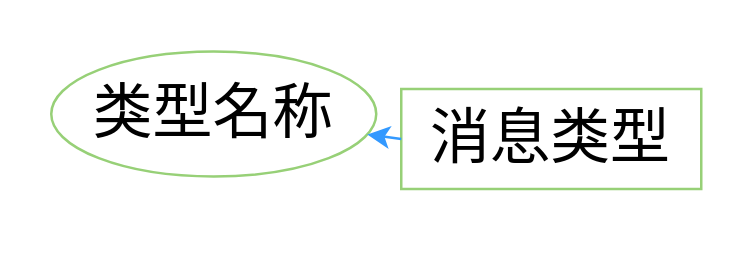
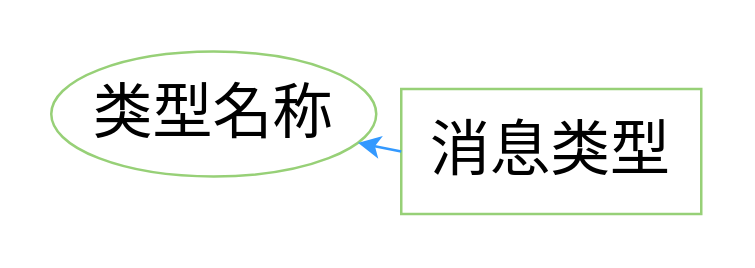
(551, 139) -> (551, 151)
